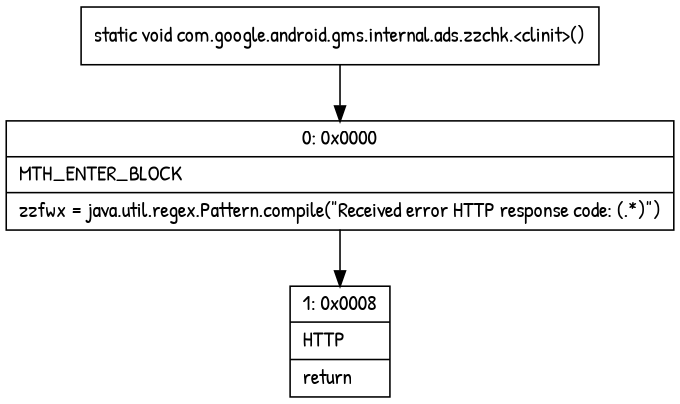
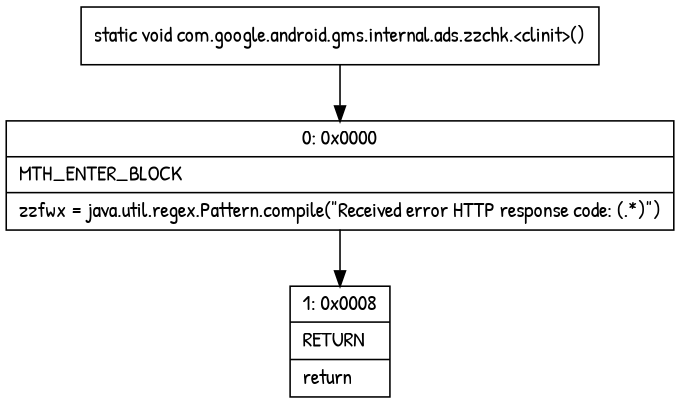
(324, 340) -> (334, 340)
